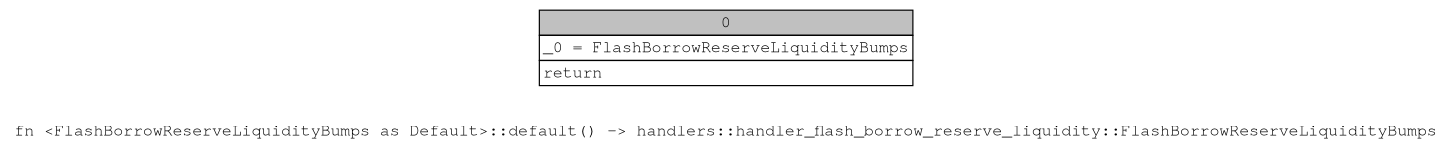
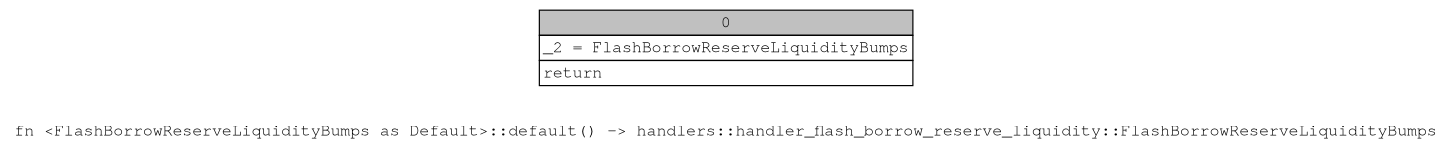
(726, 47) -> (726, 47)
